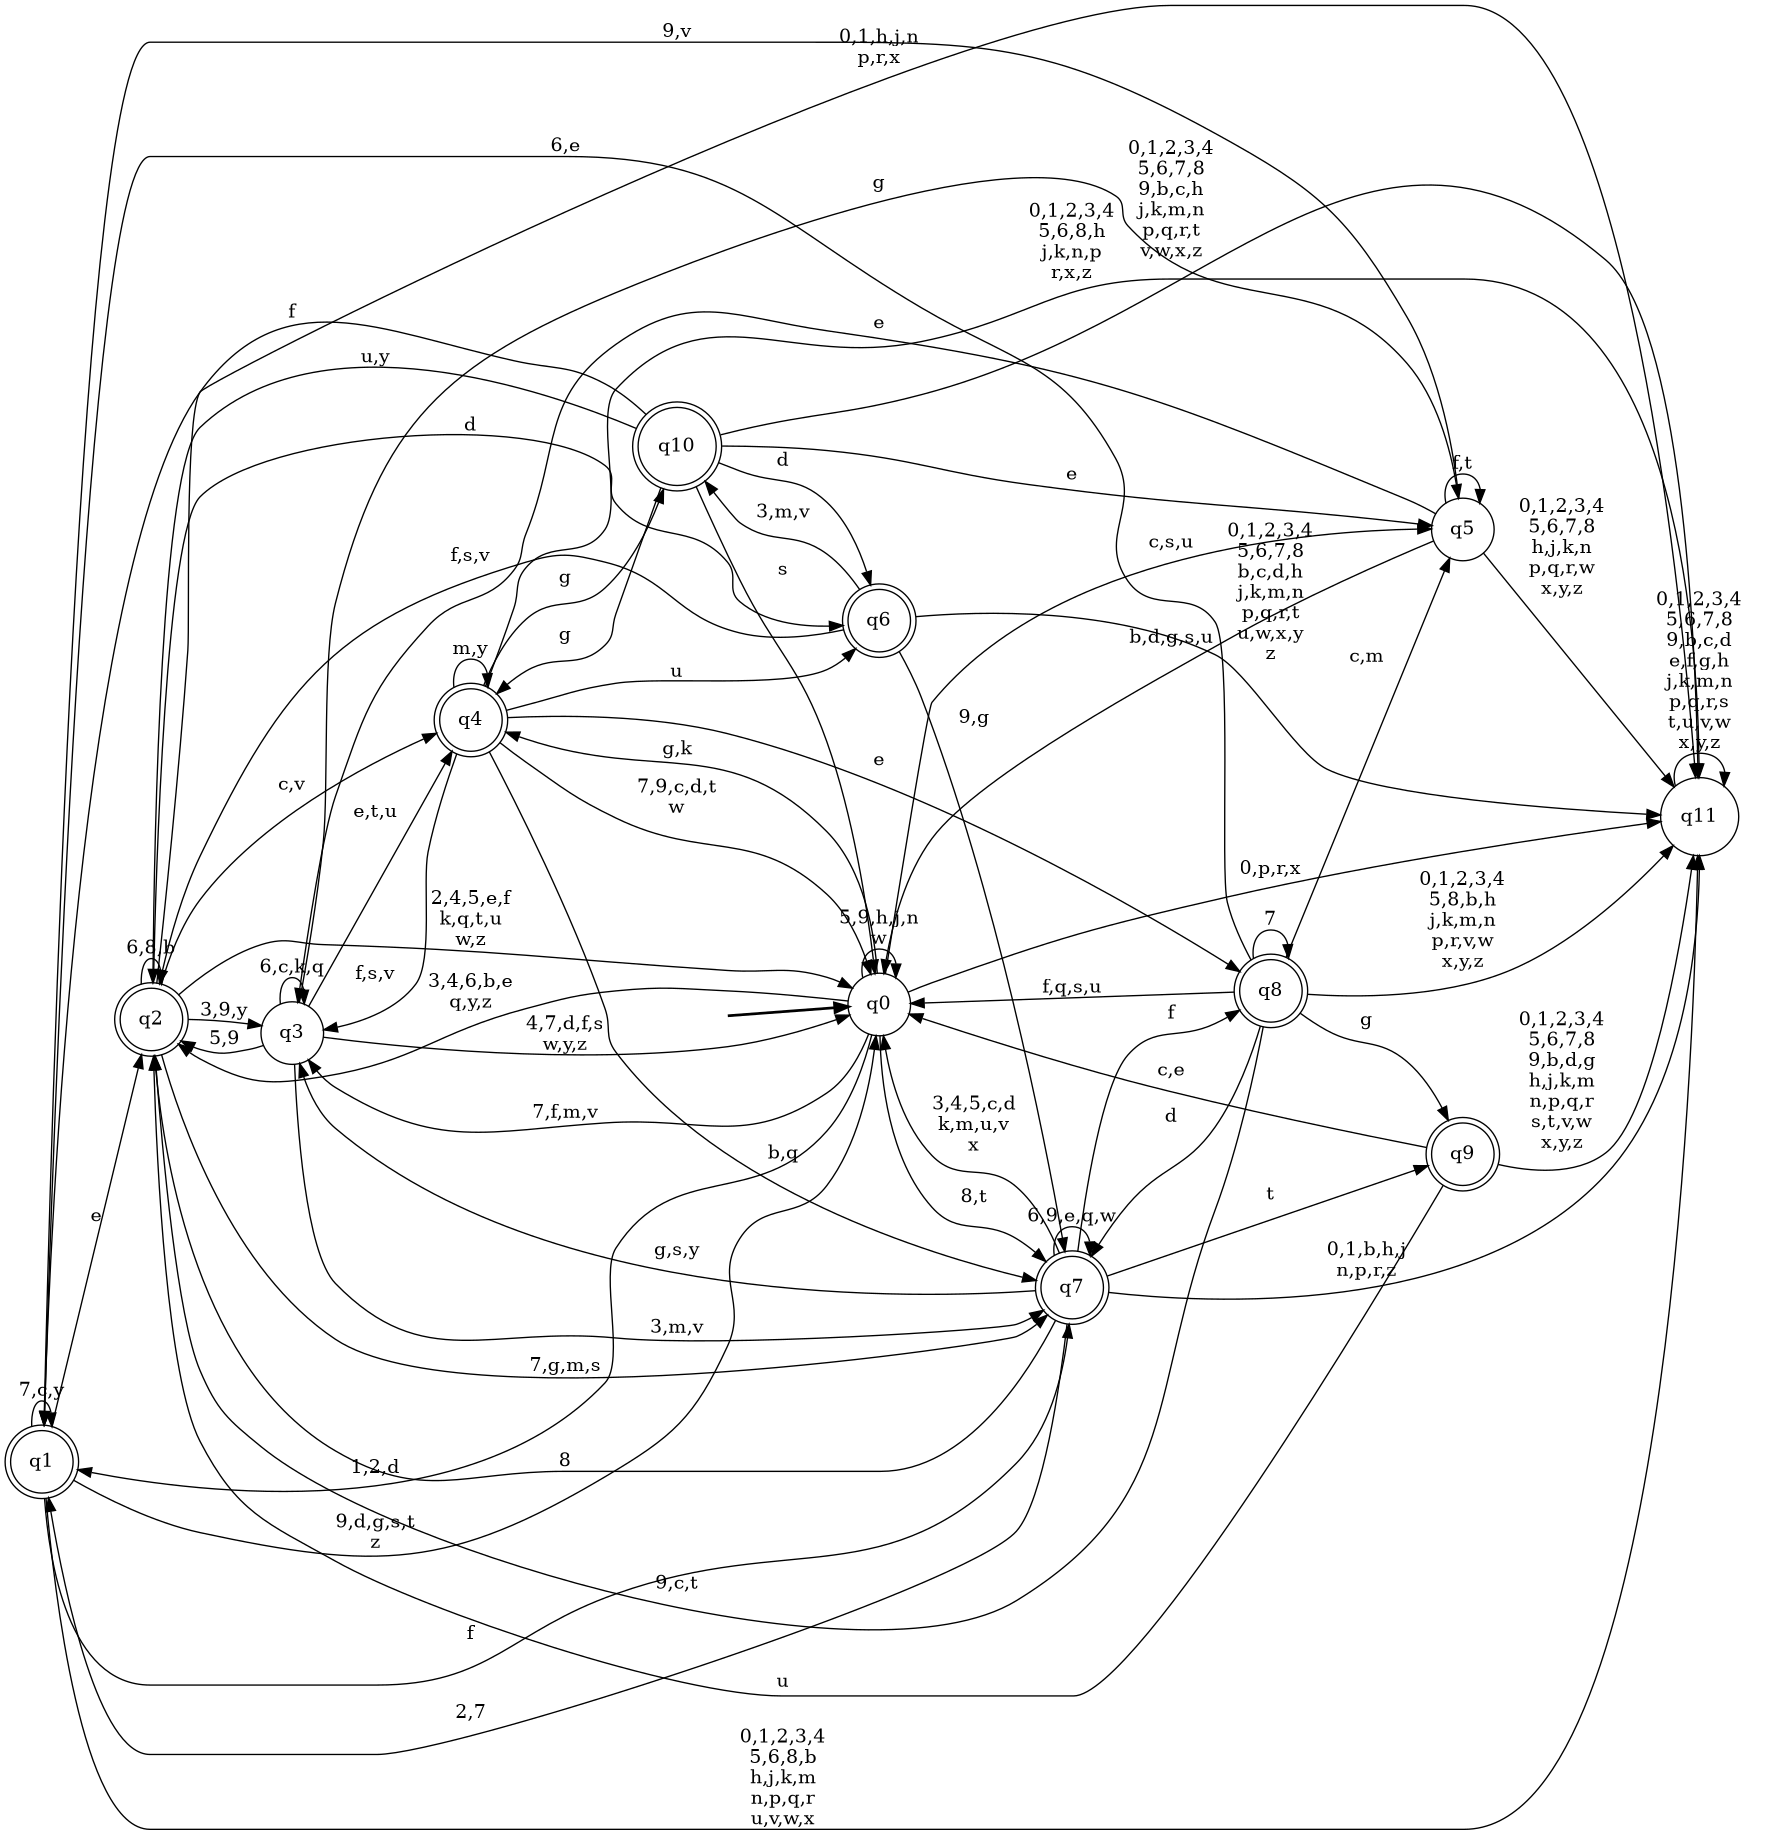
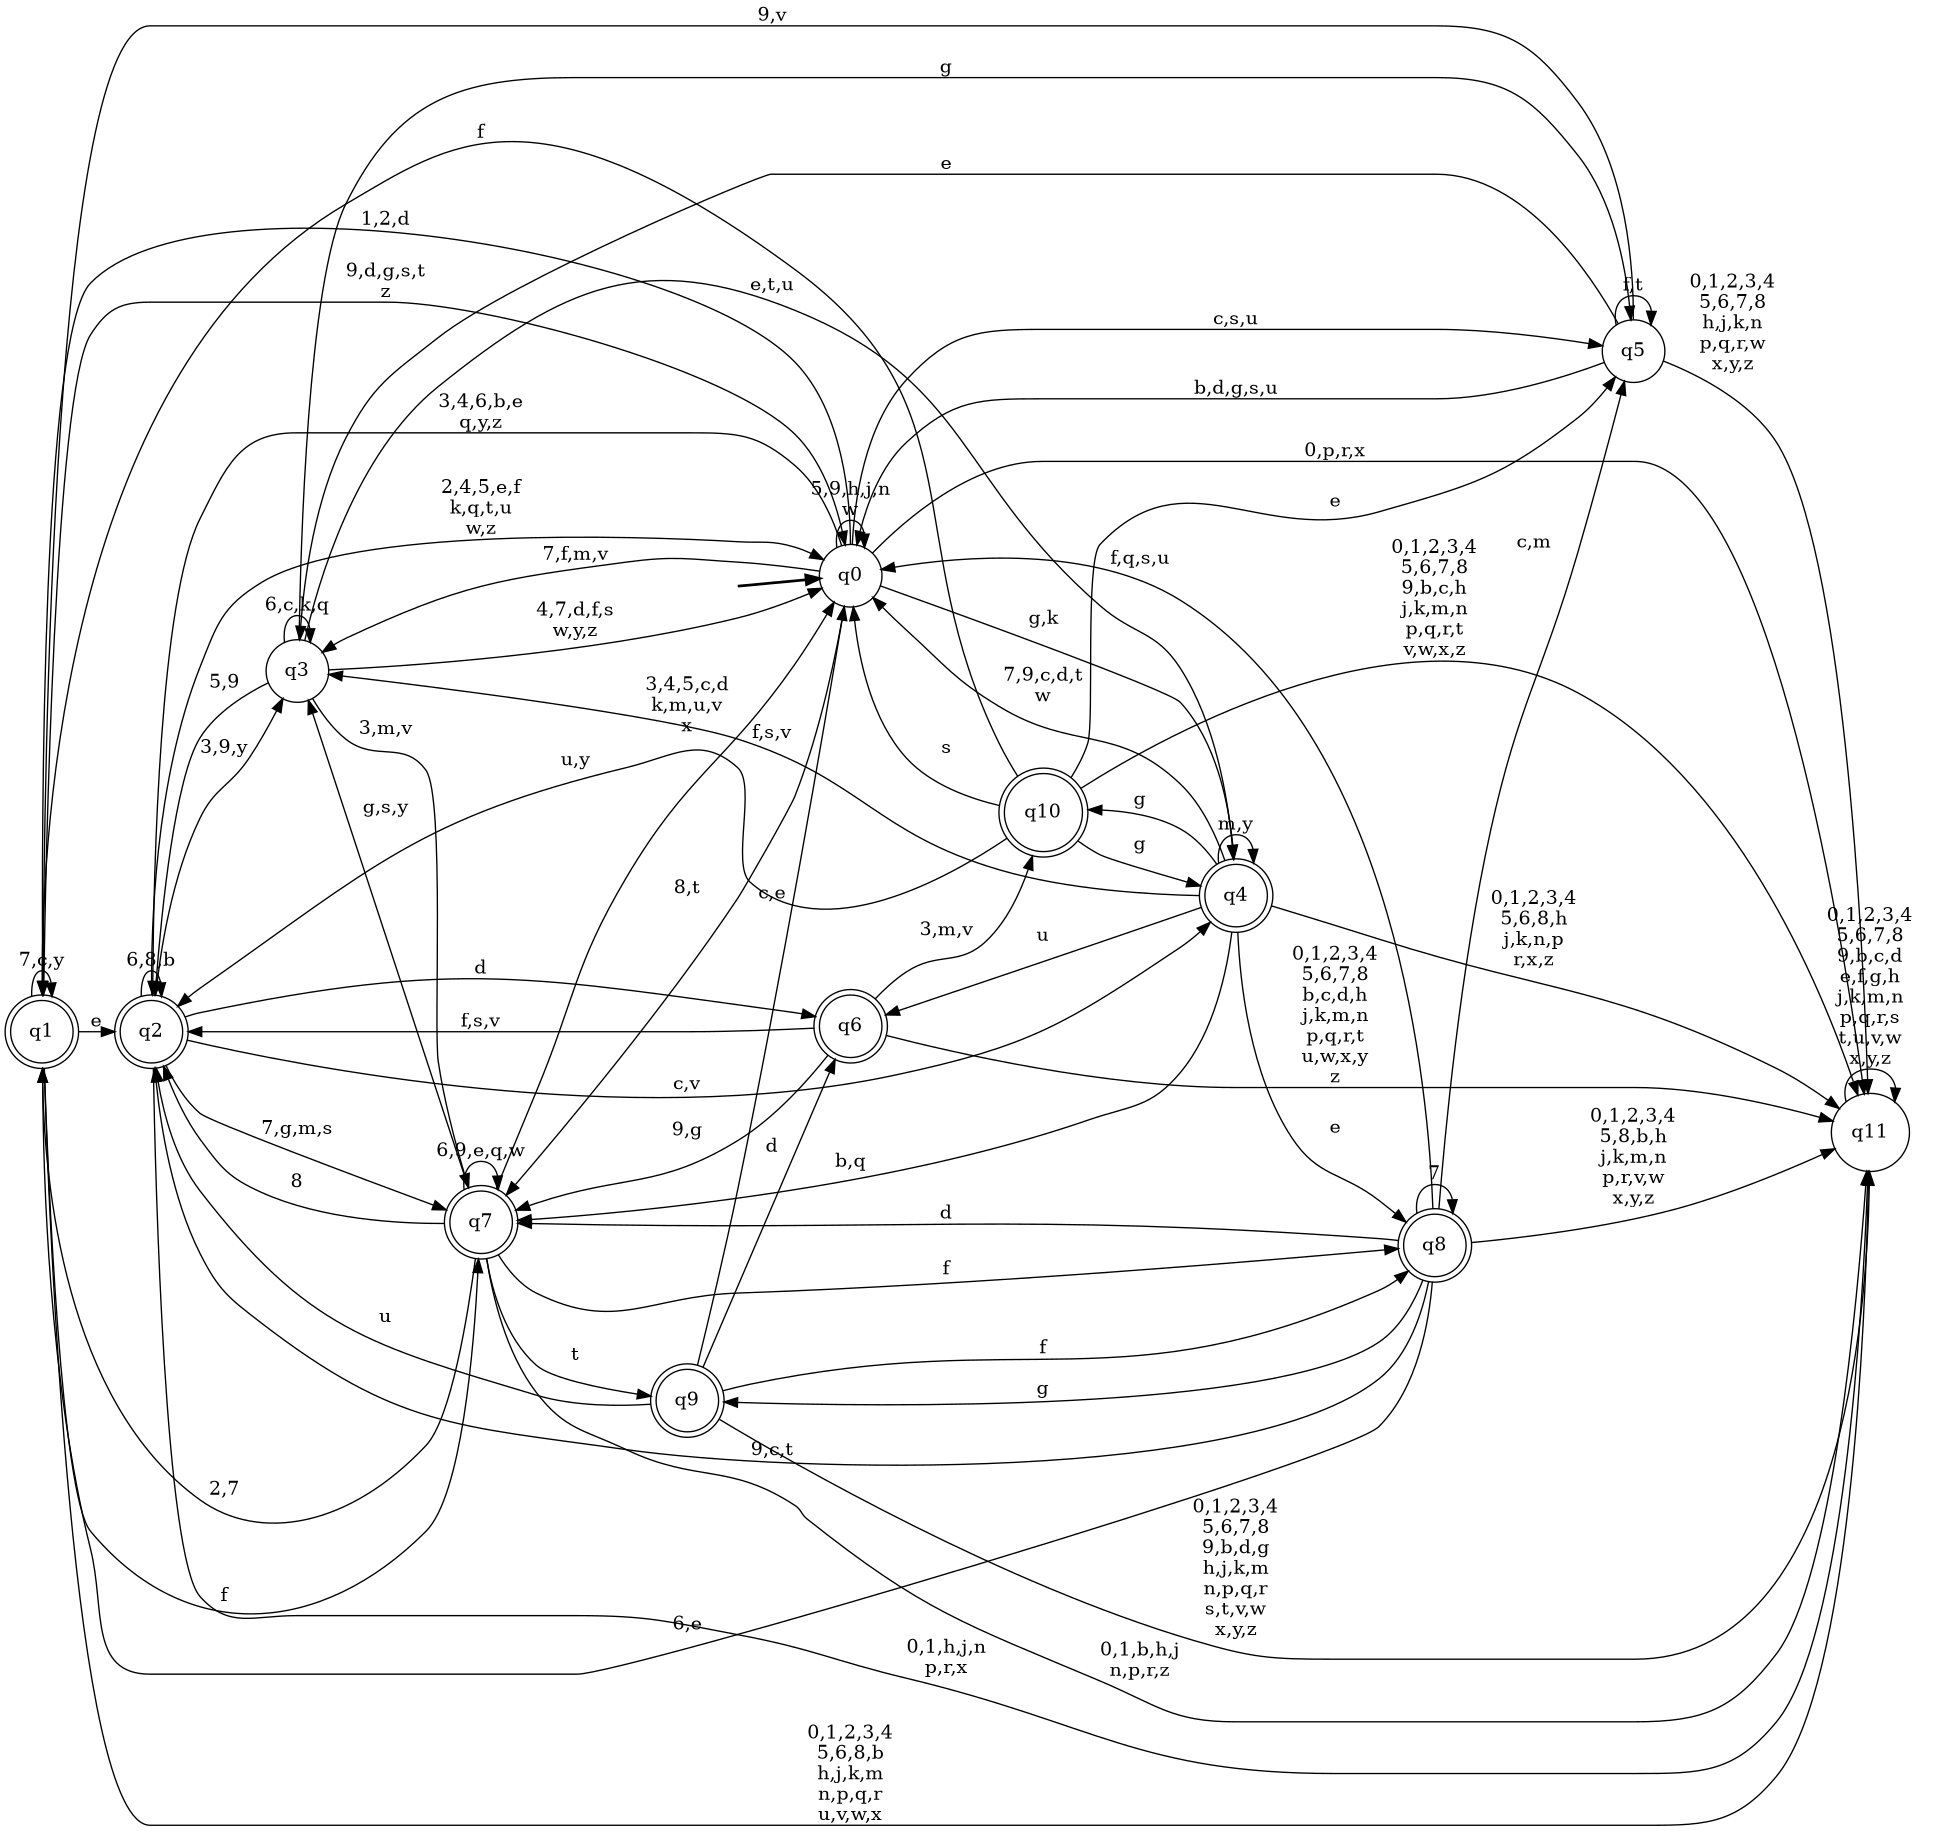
(813, 491) -> (769, 1212)
none -> (1065, 1359)
